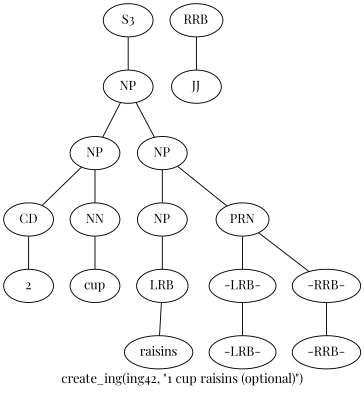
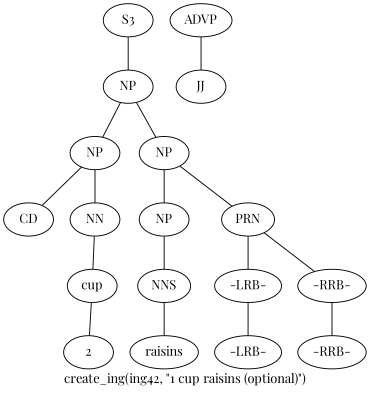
(196, 20) -> (201, 20)
(29, 253) -> (90, 319)
(162, 286) -> (164, 286)
